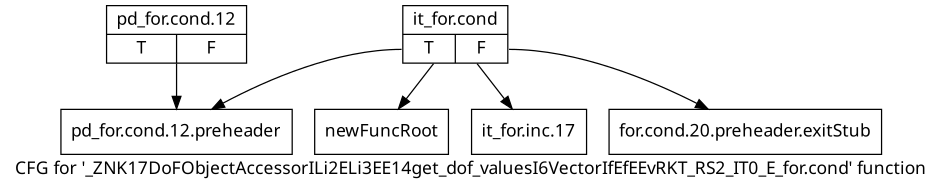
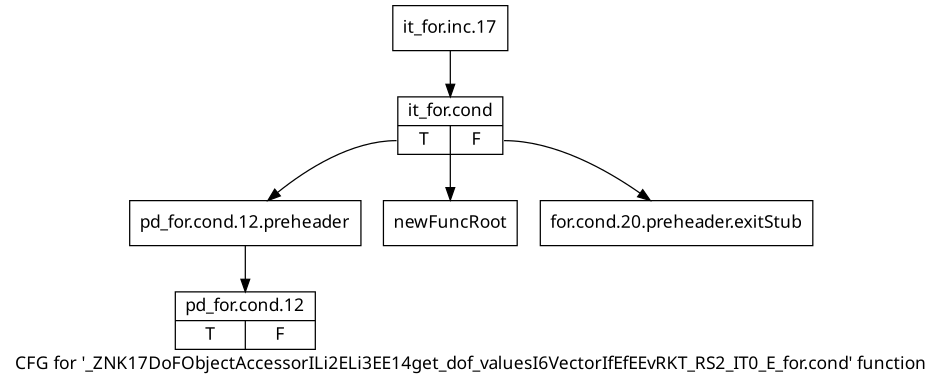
(177, 80) -> (245, 263)
(491, 81) -> (450, 68)
